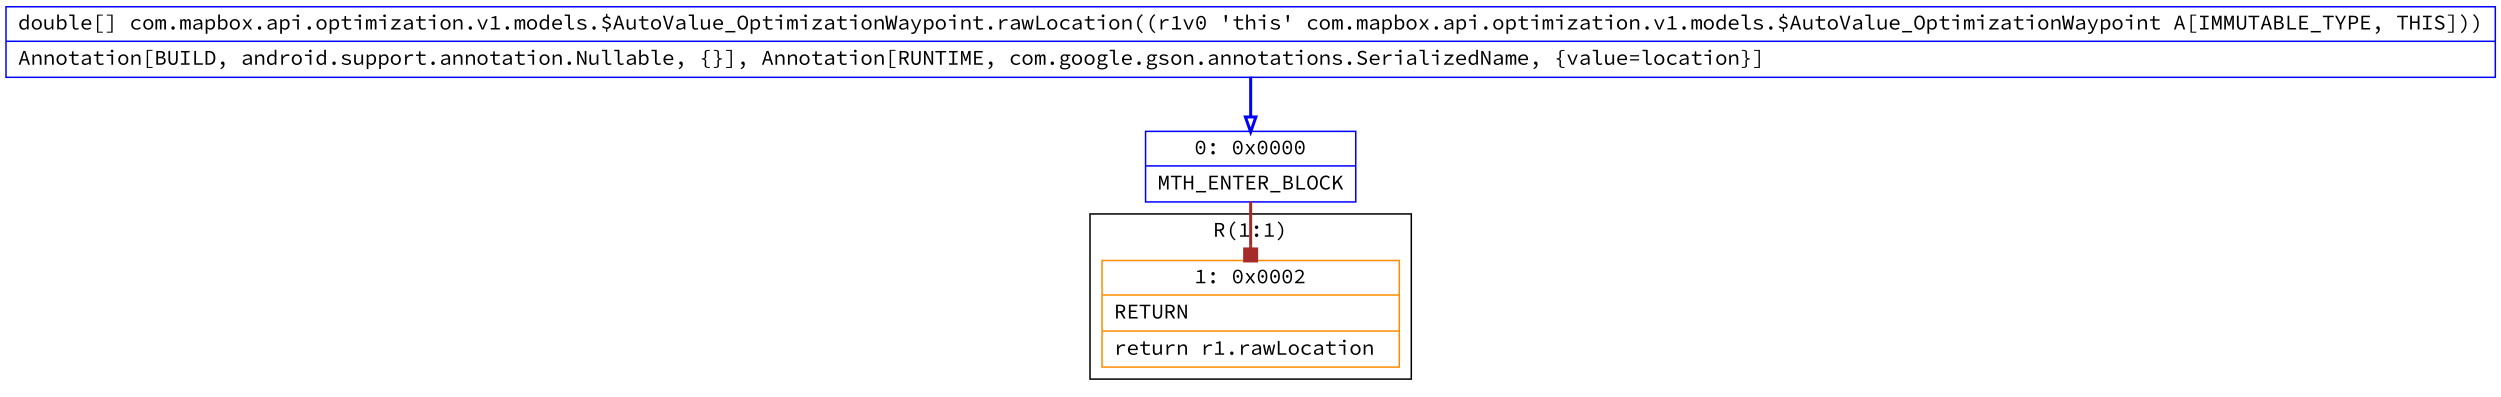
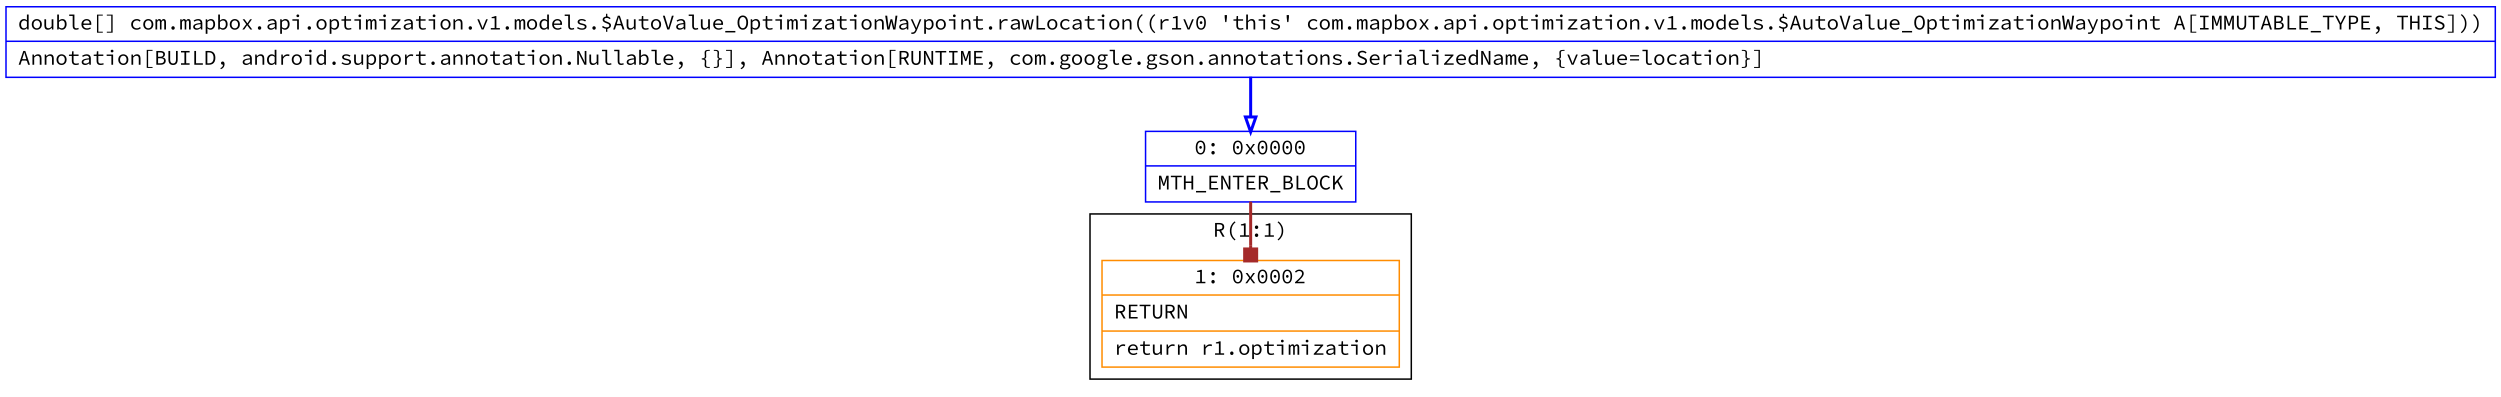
(1245, 348) -> (1251, 348)
